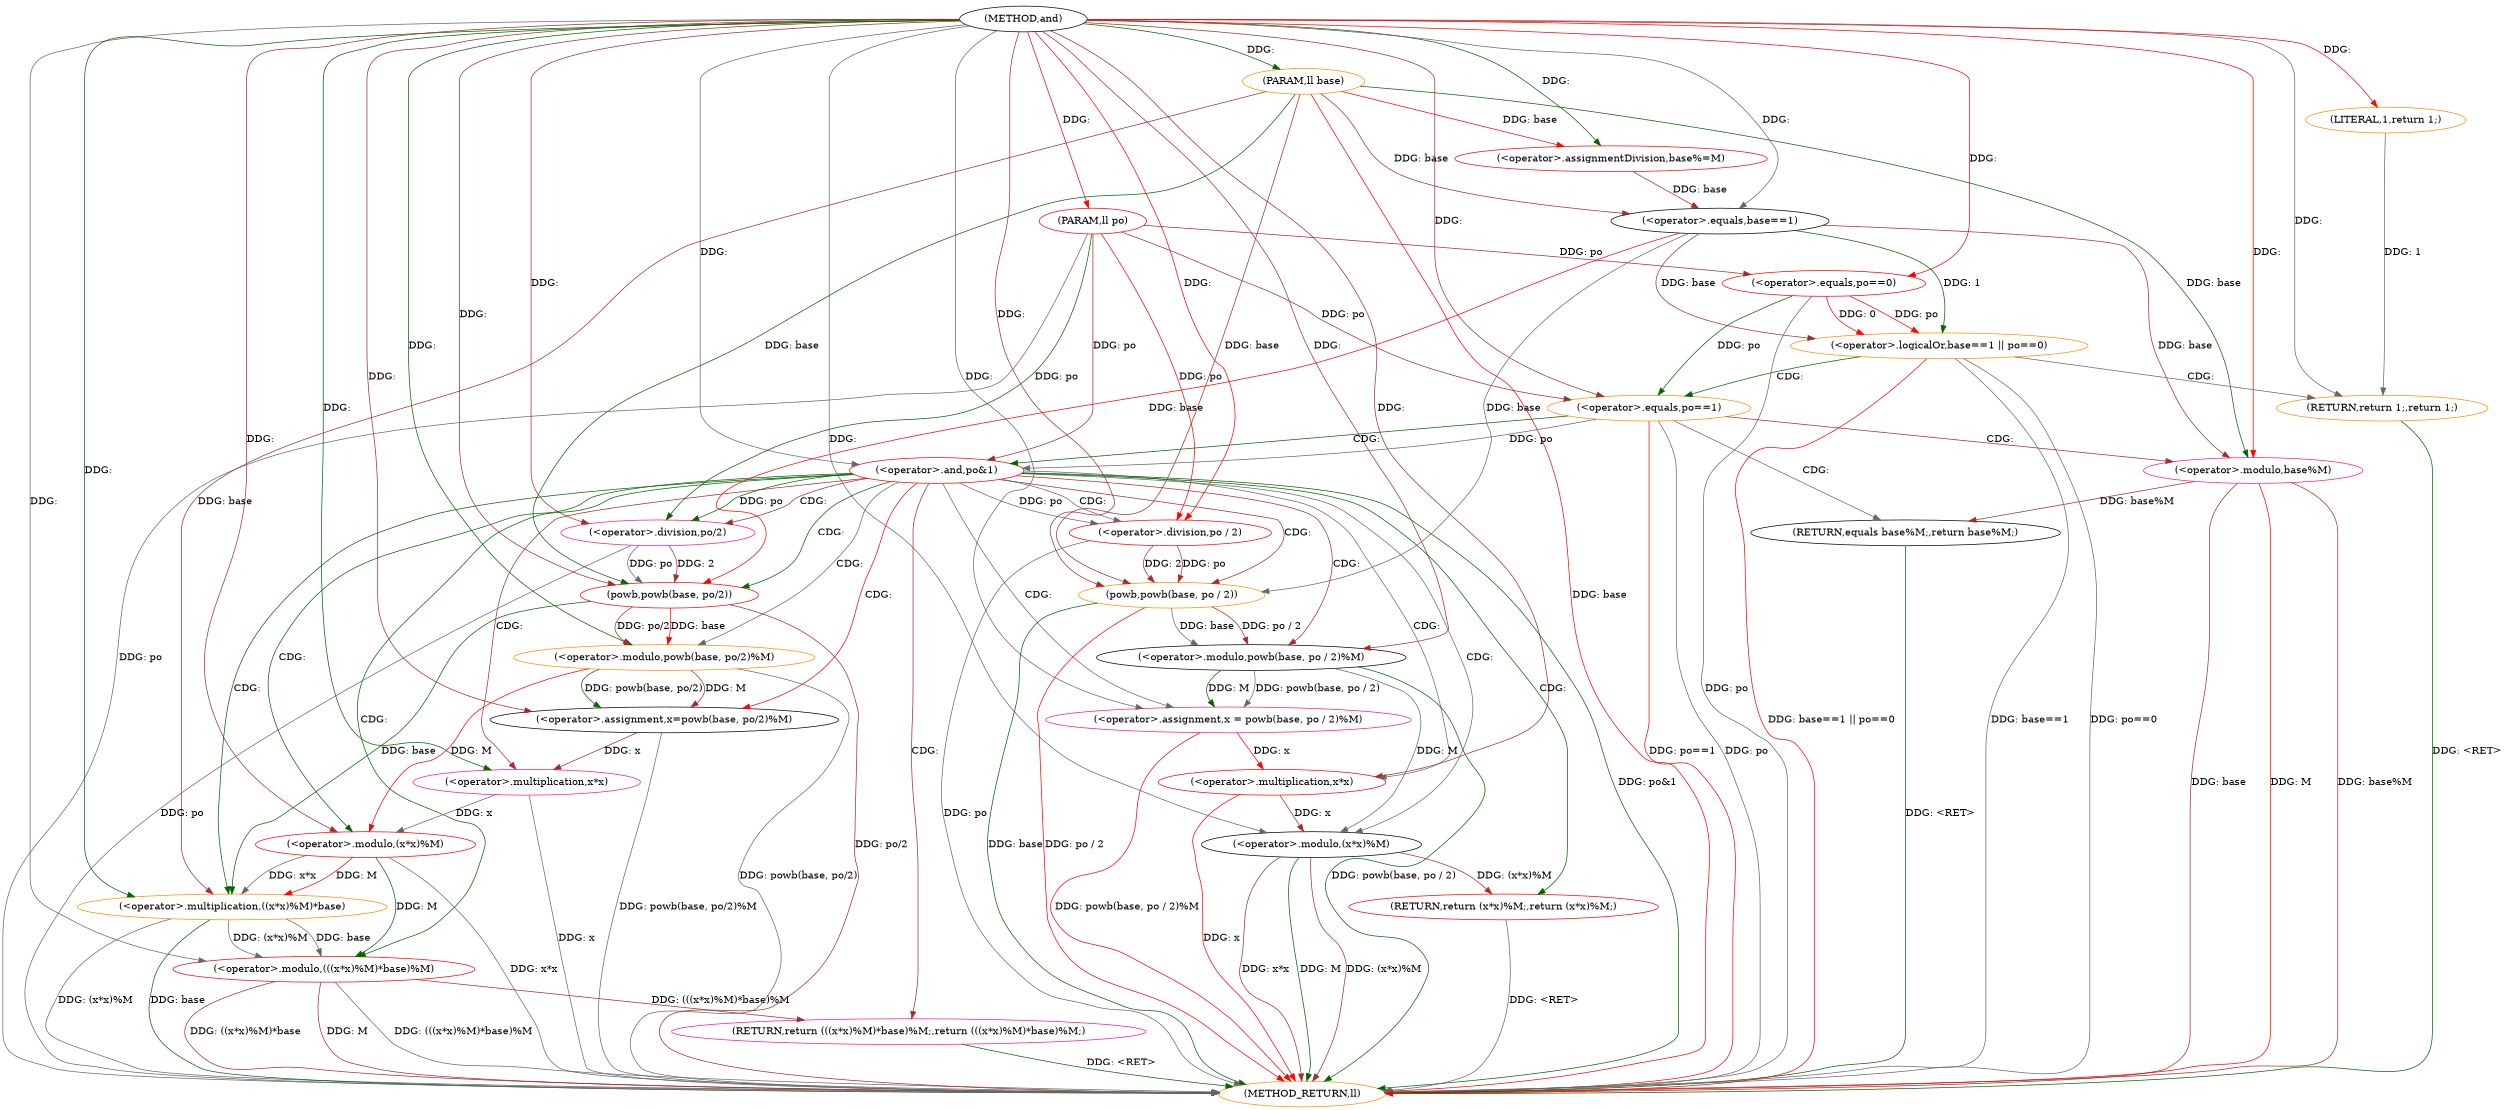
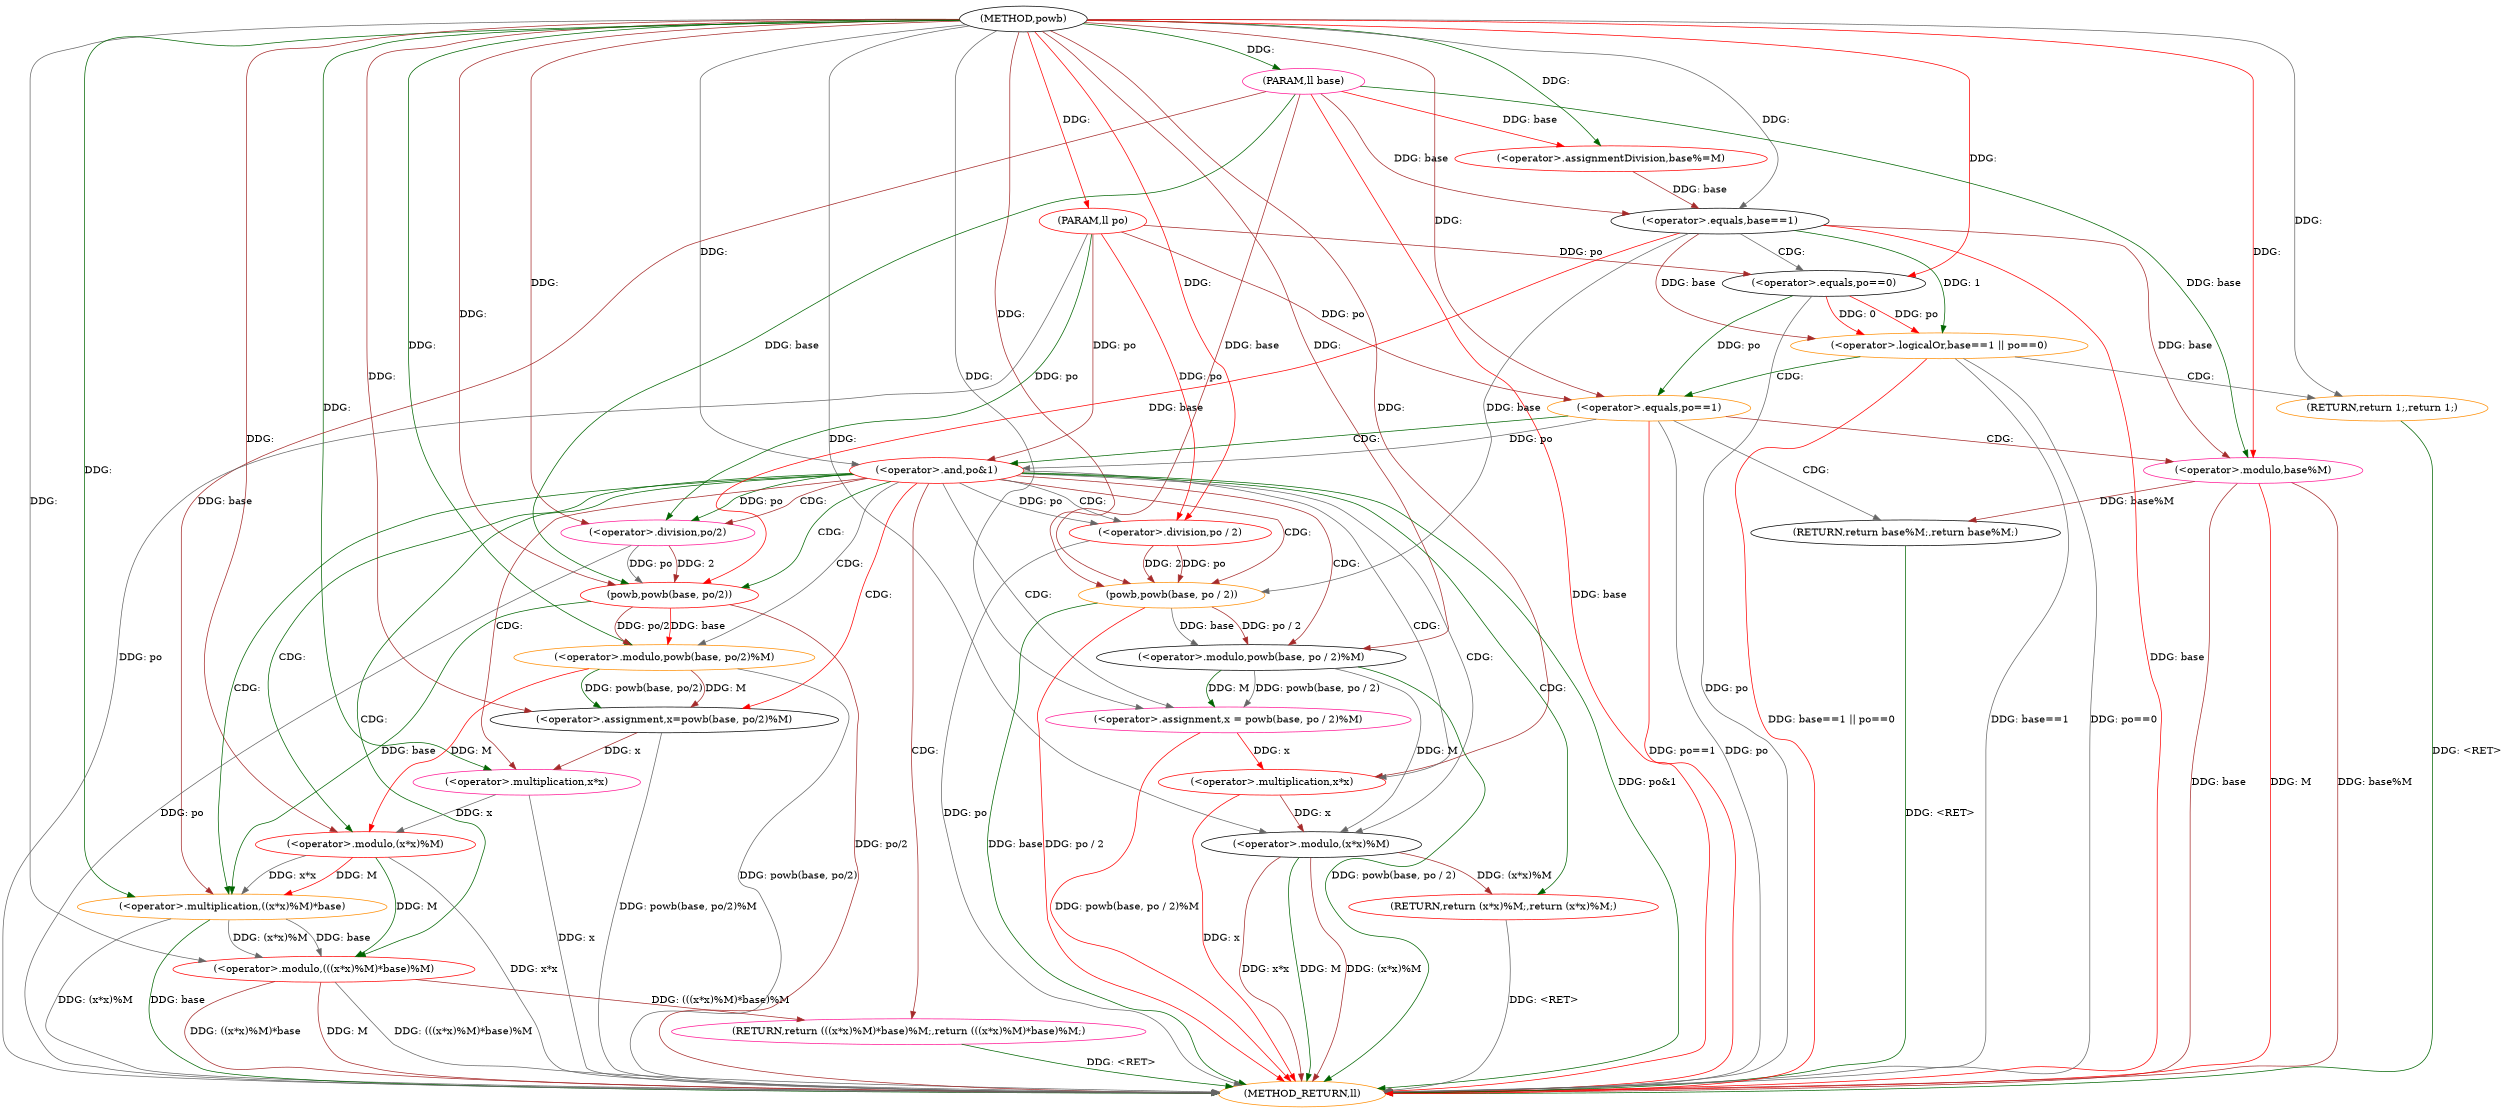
(1023, 19) -> (1023, 19)
(1304, 81) -> (1304, 81)
(2386, 120) -> none
none -> (1769, 250)
(1824, 283) -> (1824, 283)
(1906, 533) -> (1906, 533)
none -> (2157, 923)
